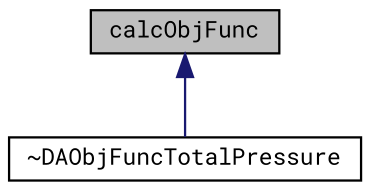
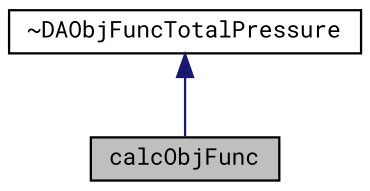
(185, 107) -> (185, 107)
